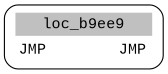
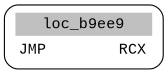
(83, 49) -> (83, 49)
